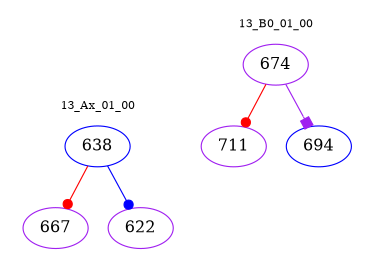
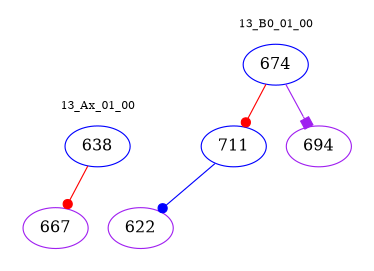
(276, 65) -> (276, 65)
(234, 146) -> (234, 146)
(319, 146) -> (319, 146)
(117, 183) -> (191, 184)
